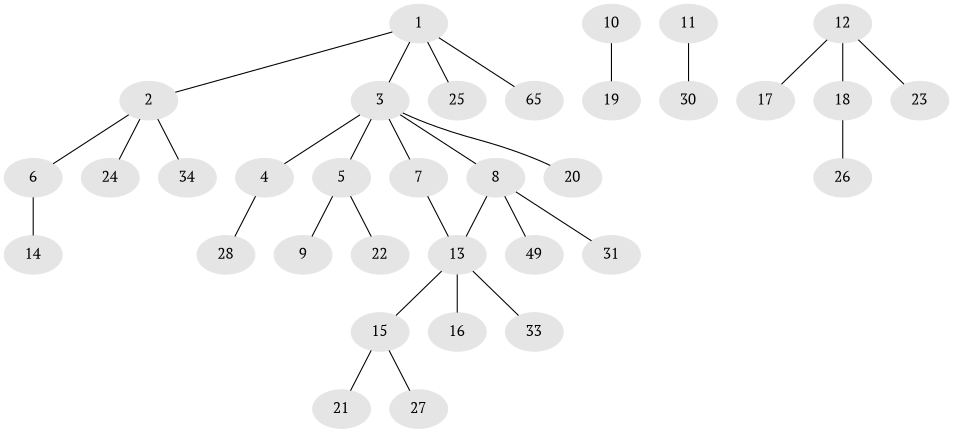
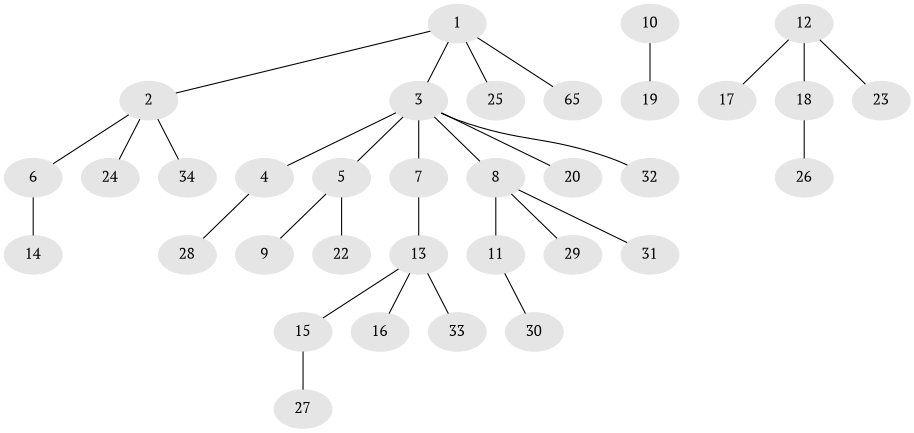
none -> (650, 178)
(476, 216) -> (496, 216)
(534, 255) -> (573, 255)
(342, 409) -> none
